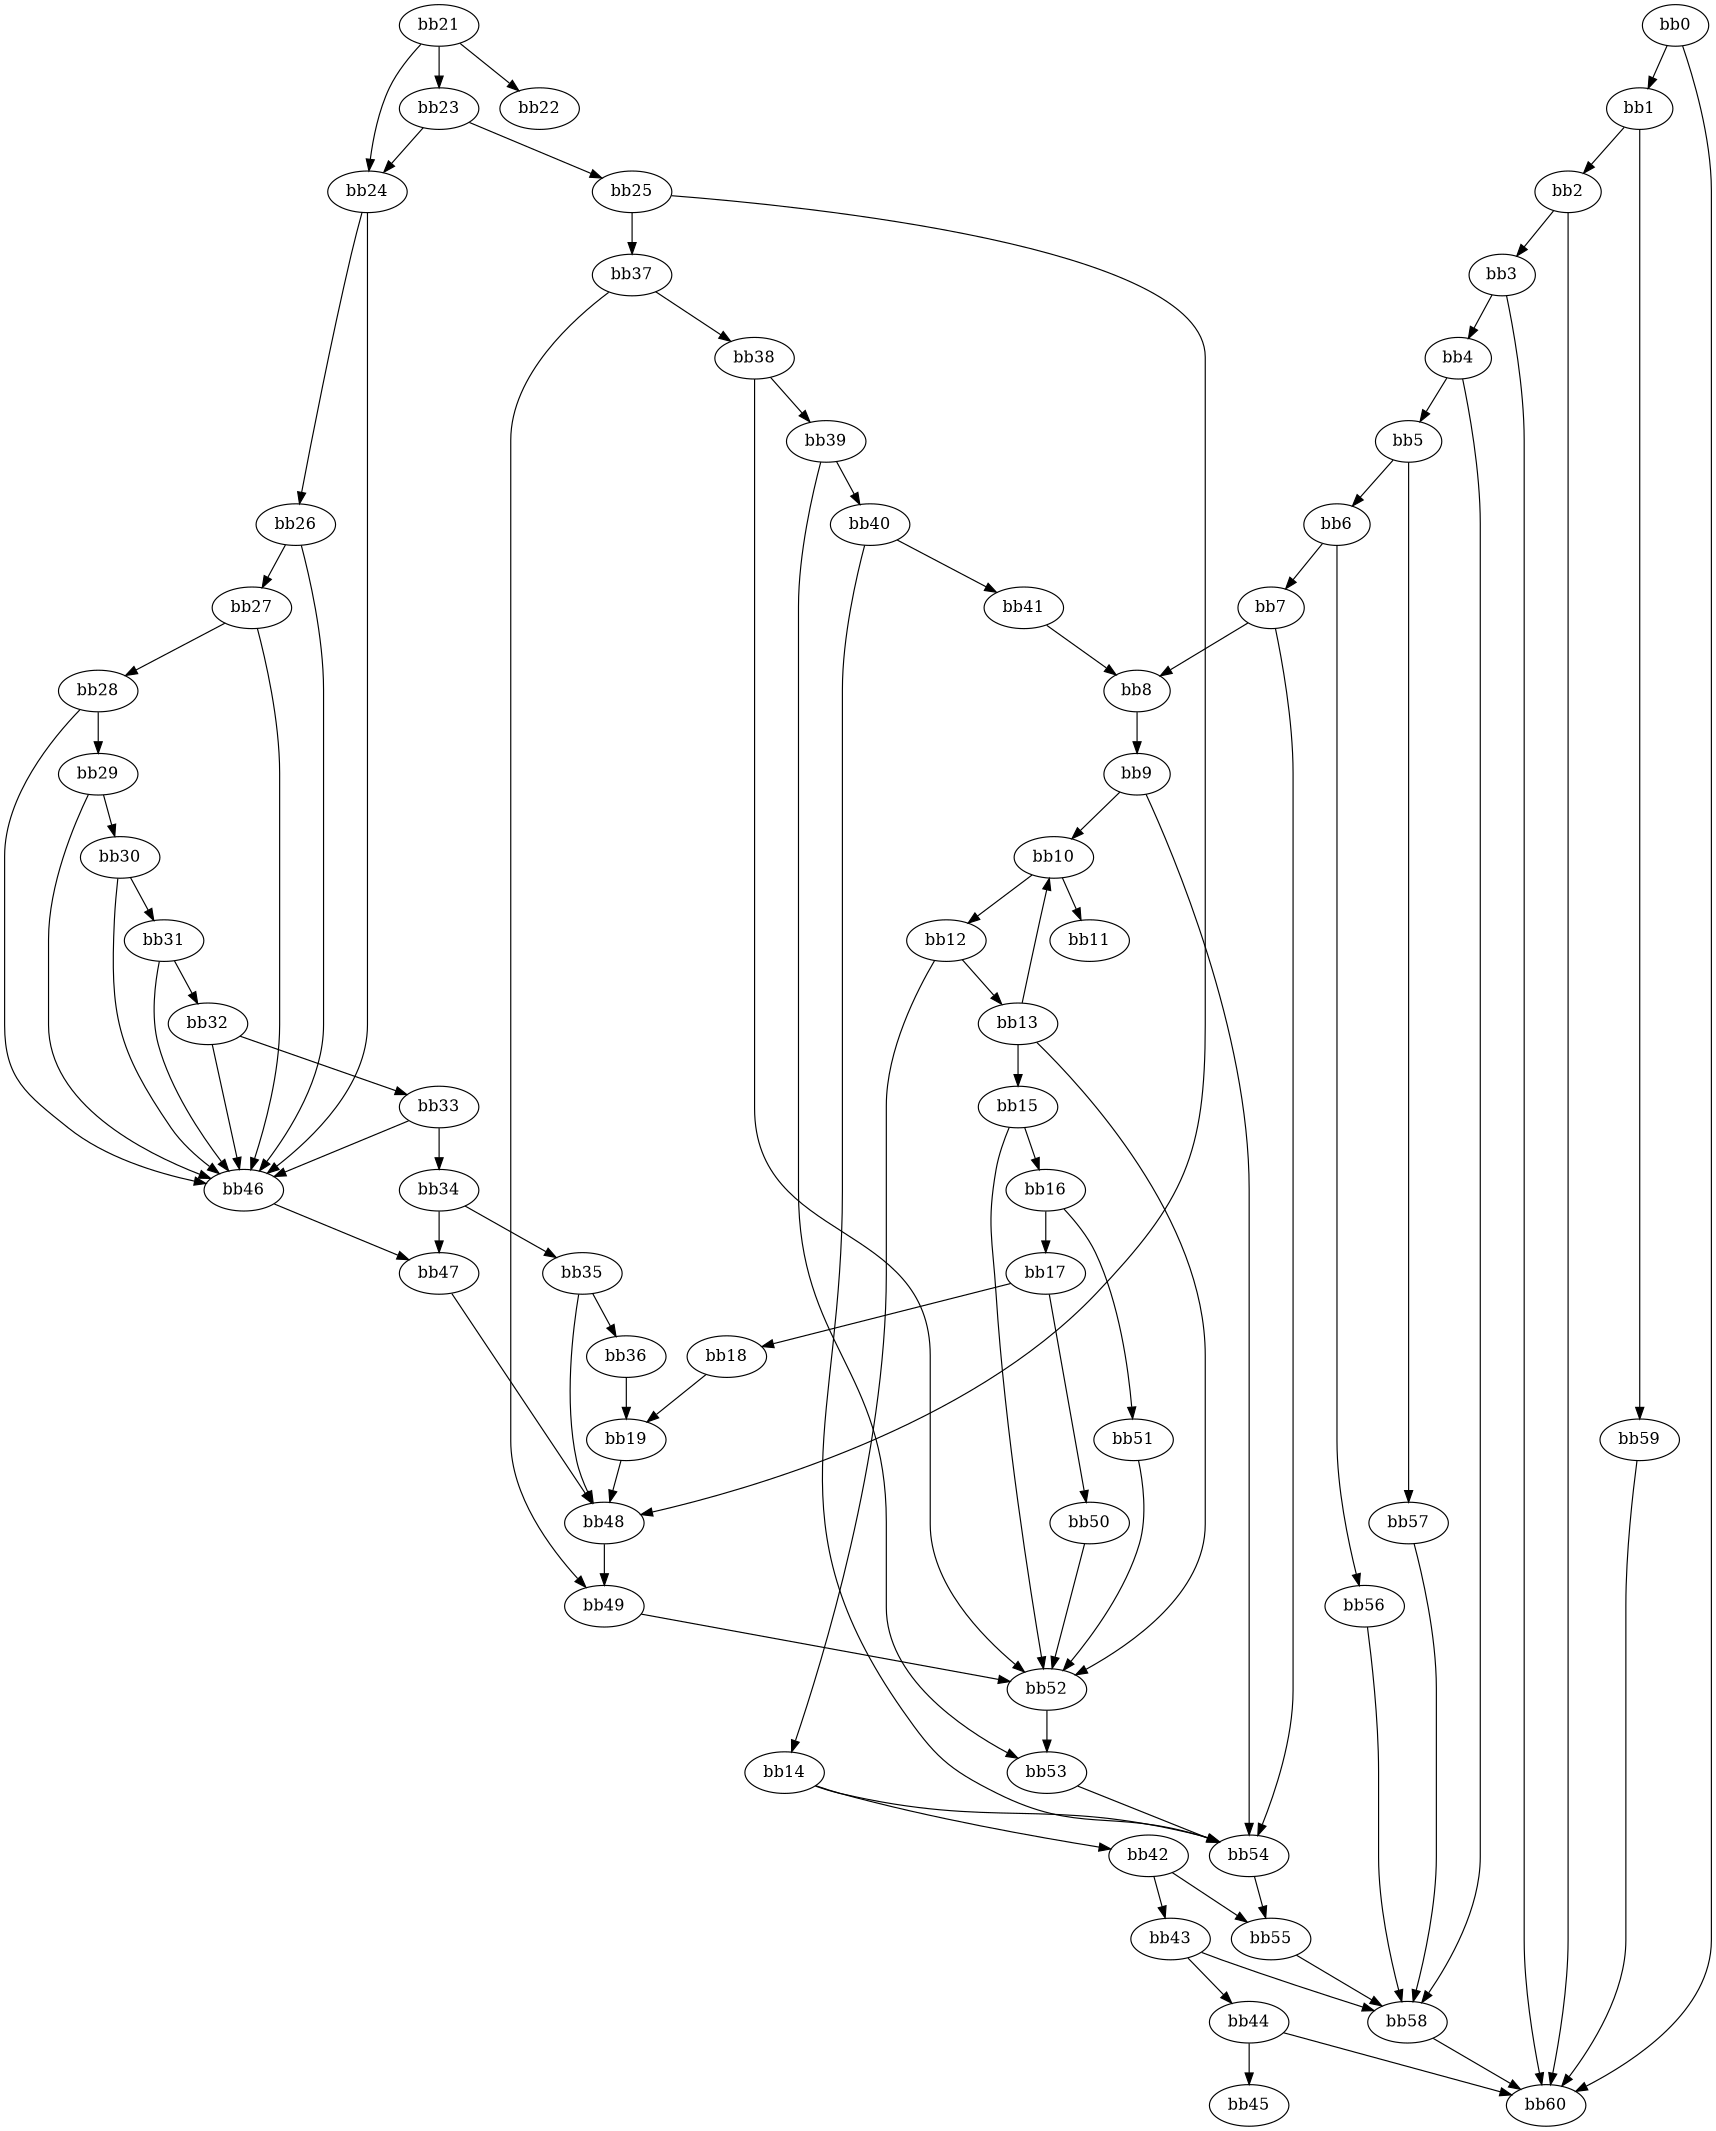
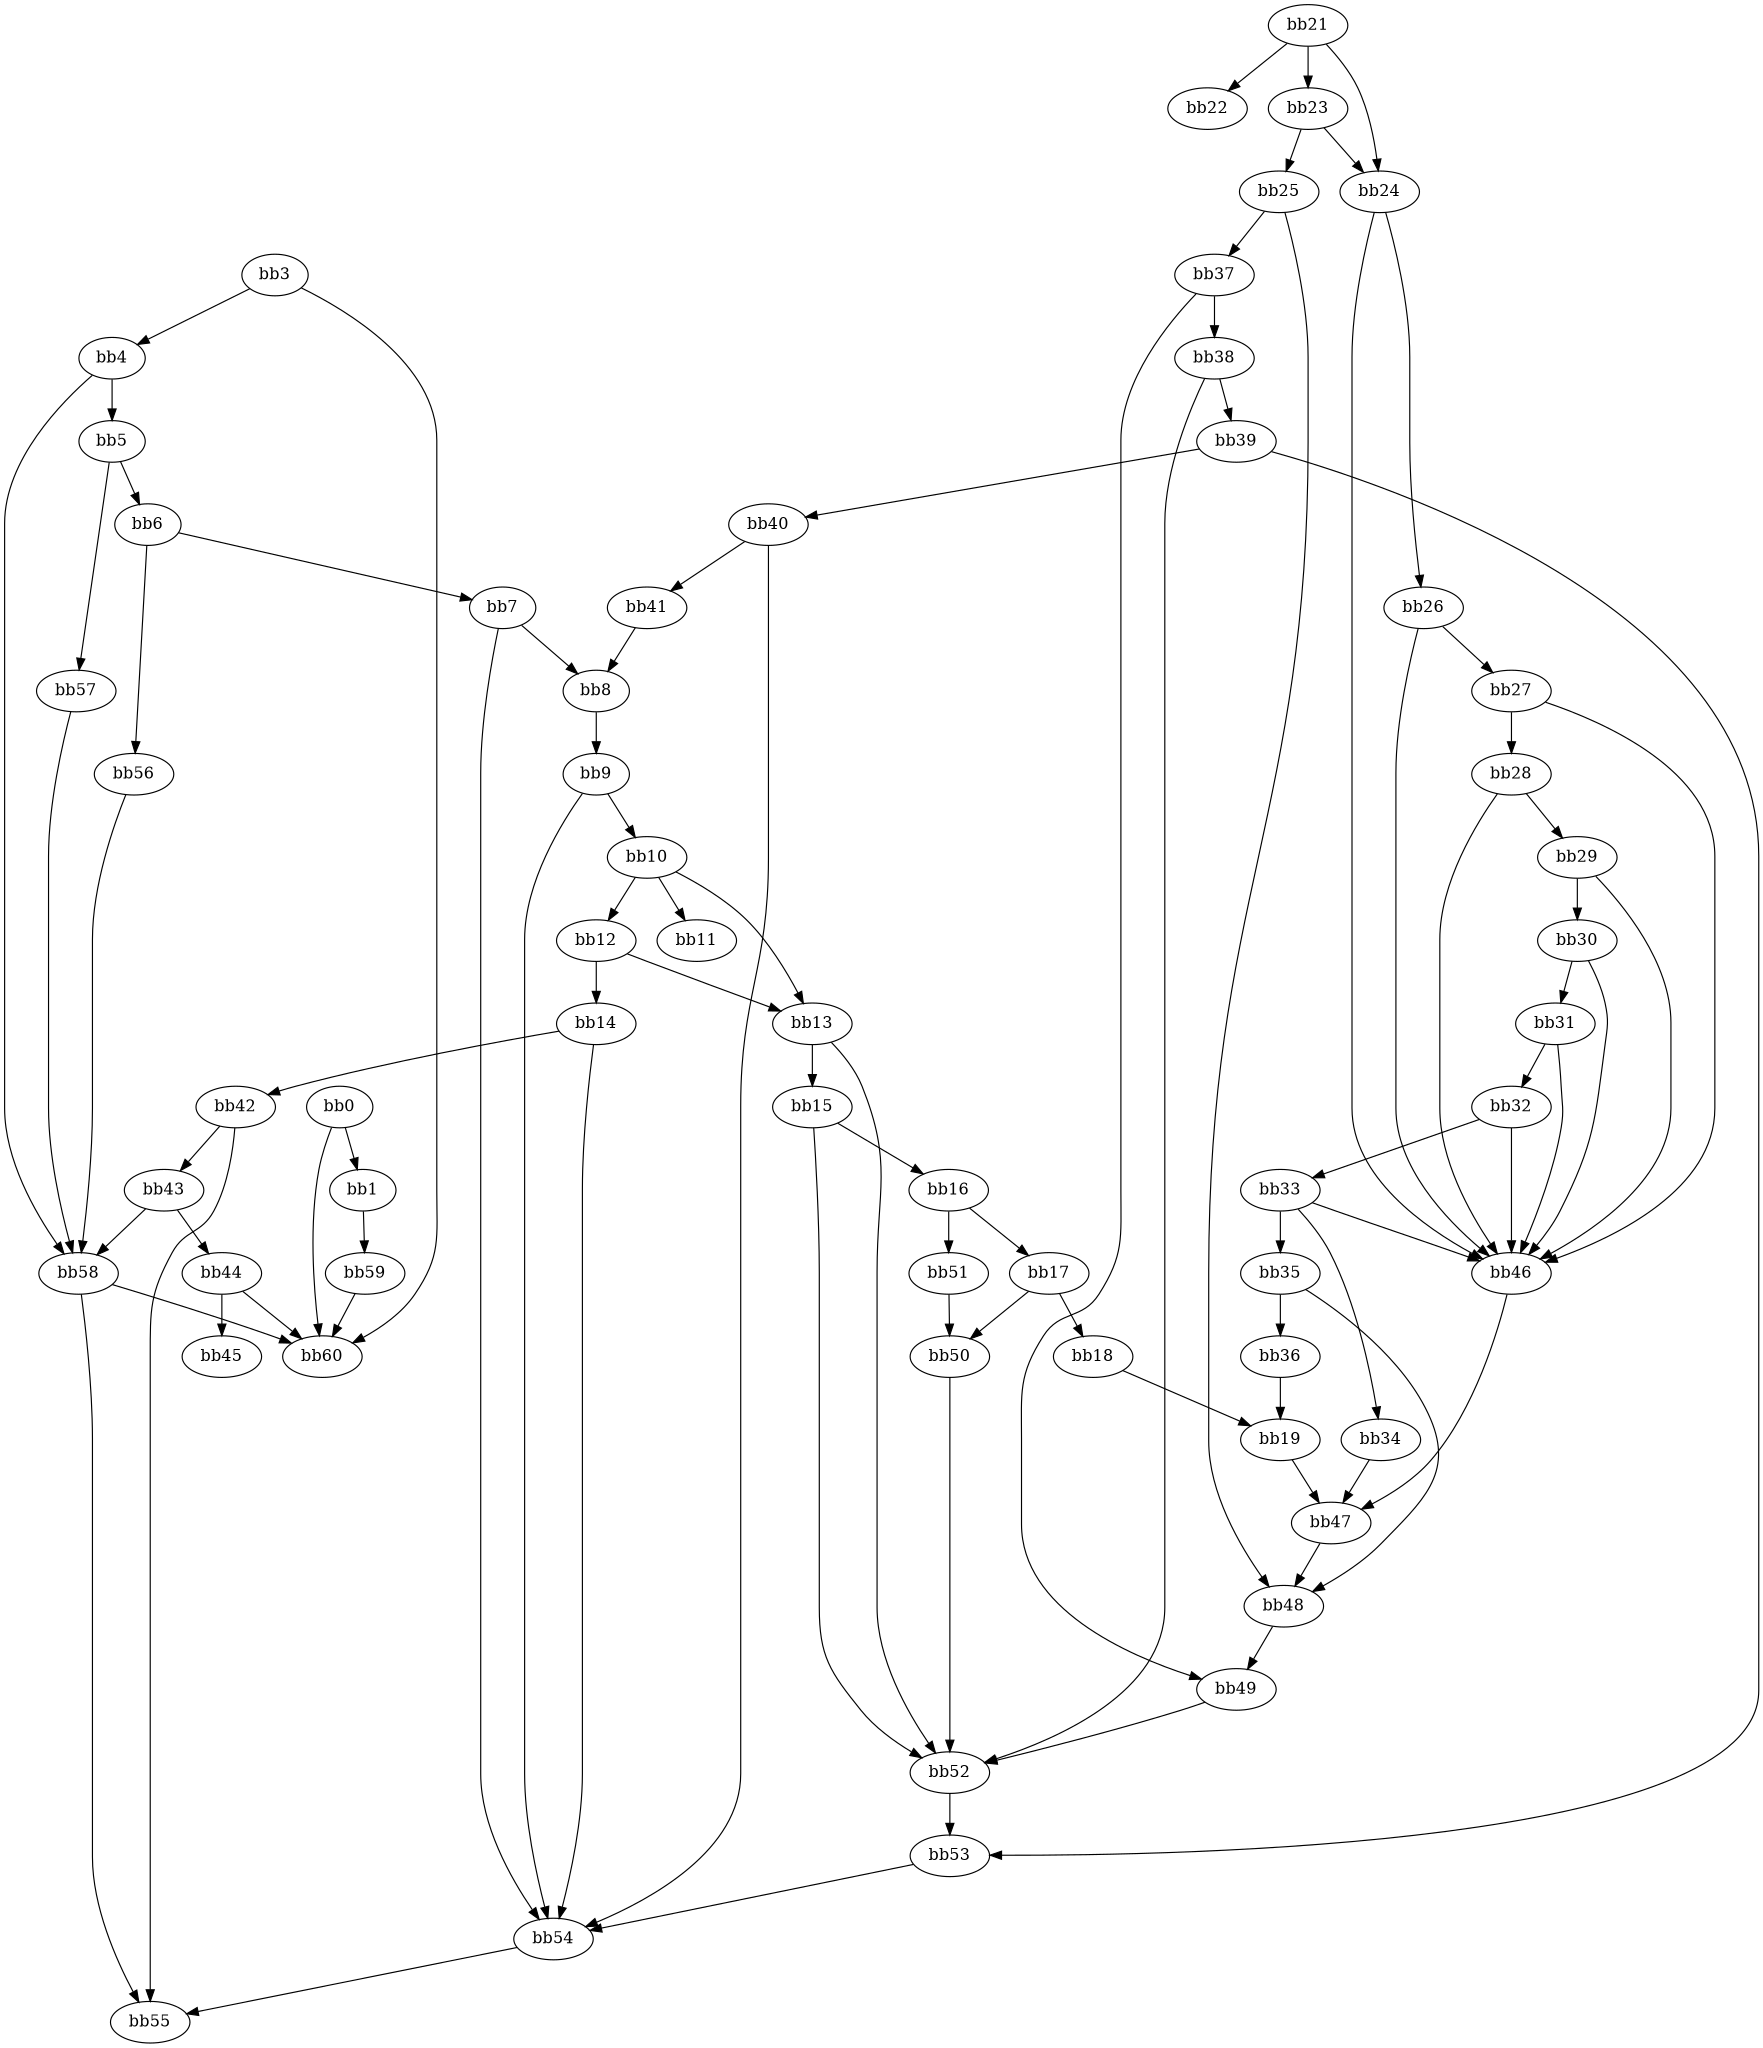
(1568, 192) -> none
(1034, 946) -> (748, 921)
(503, 1228) -> (1280, 1226)
(617, 1476) -> (1302, 1476)
(1130, 1569) -> (949, 1309)
(1334, 1978) -> (92, 1646)
